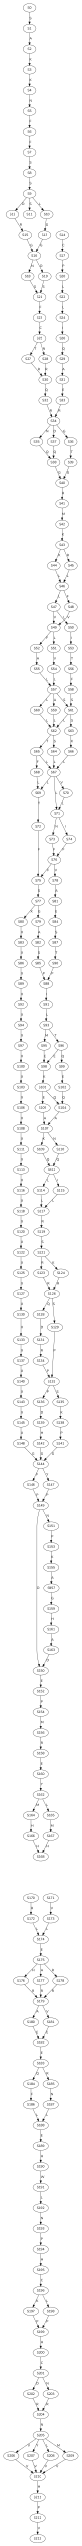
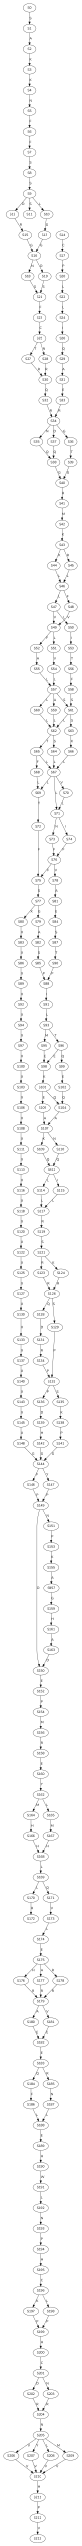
none -> (41, 1877)
(35, 1928) -> none
